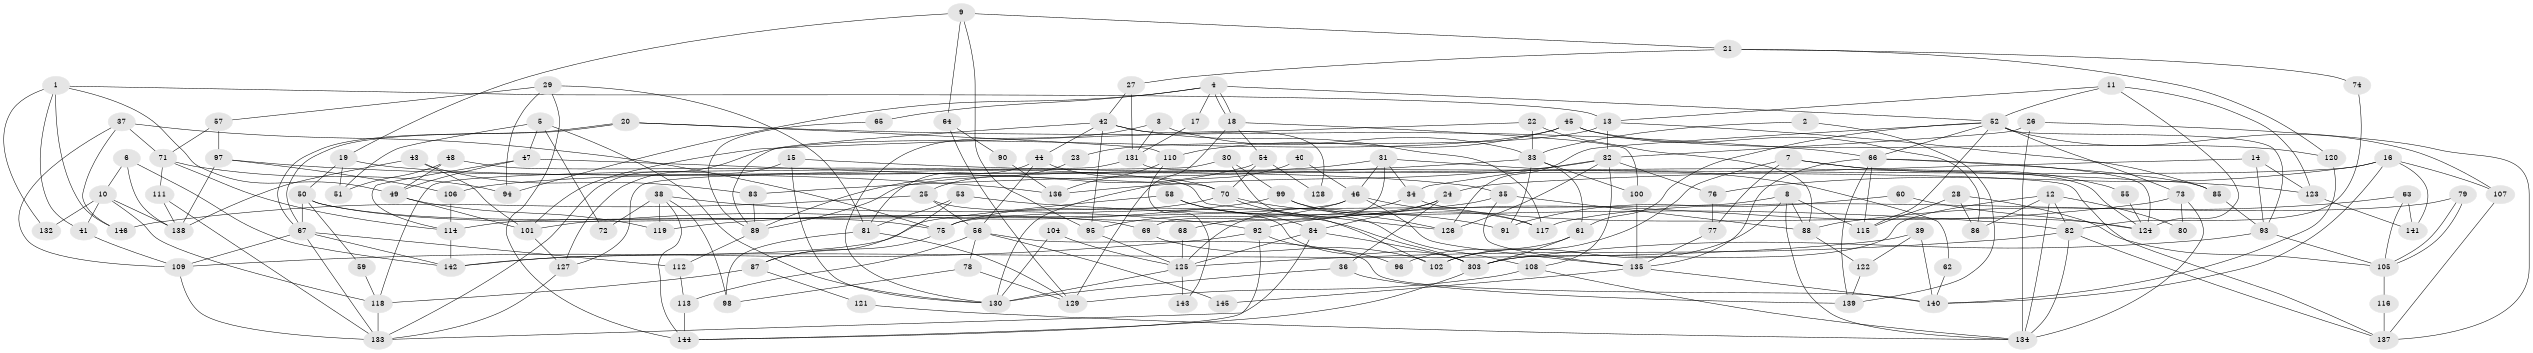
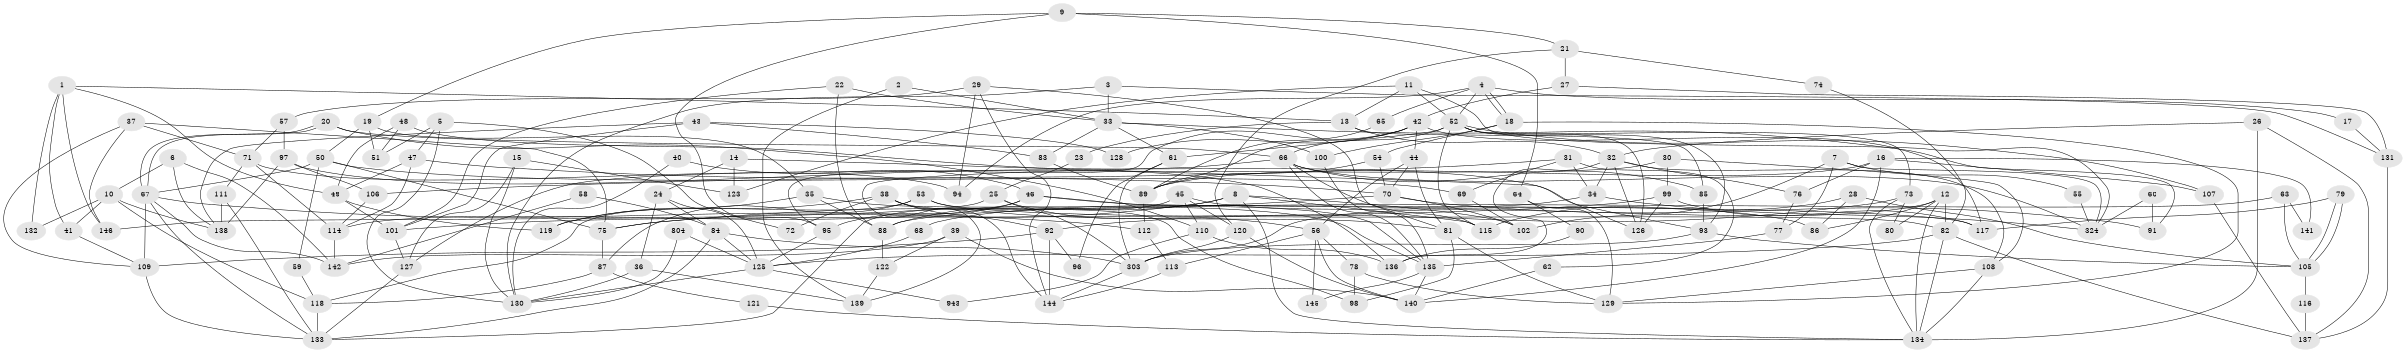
(715, 171) -> (573, 232)
(1291, 176) -> (909, 130)
(1366, 181) -> none
(2363, 213) -> none
(1053, 231) -> (678, 231)
(2145, 231) -> (2092, 231)
(1373, 234) -> (1202, 246)
(1183, 304) -> (953, 304)
